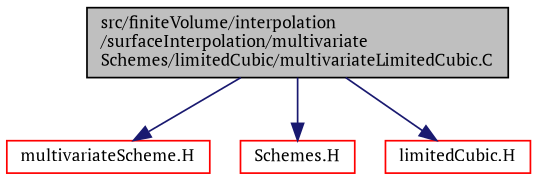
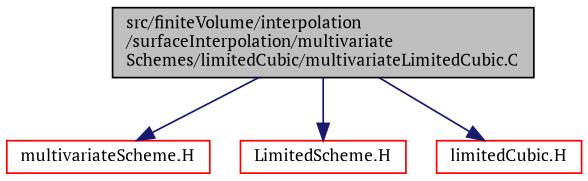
(298, 157) -> (323, 157)
